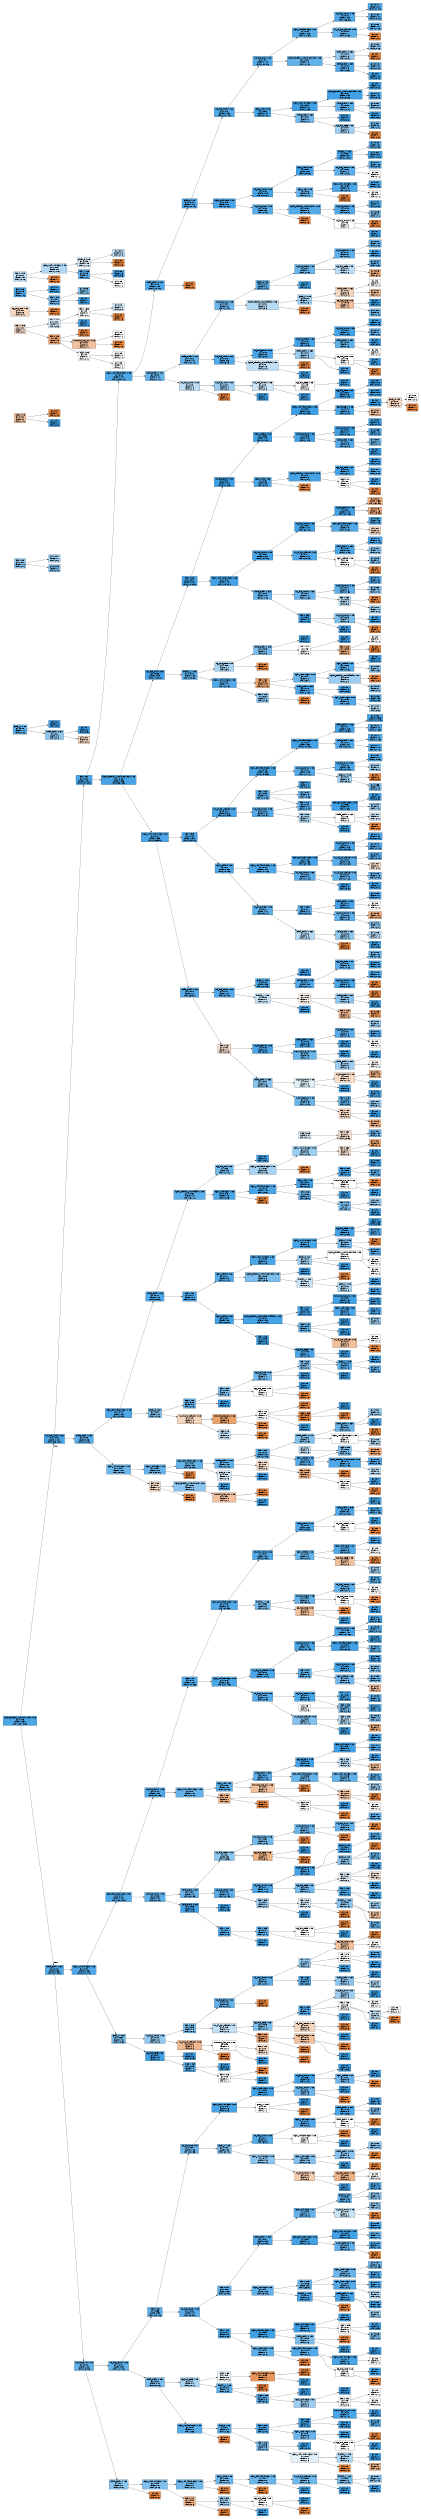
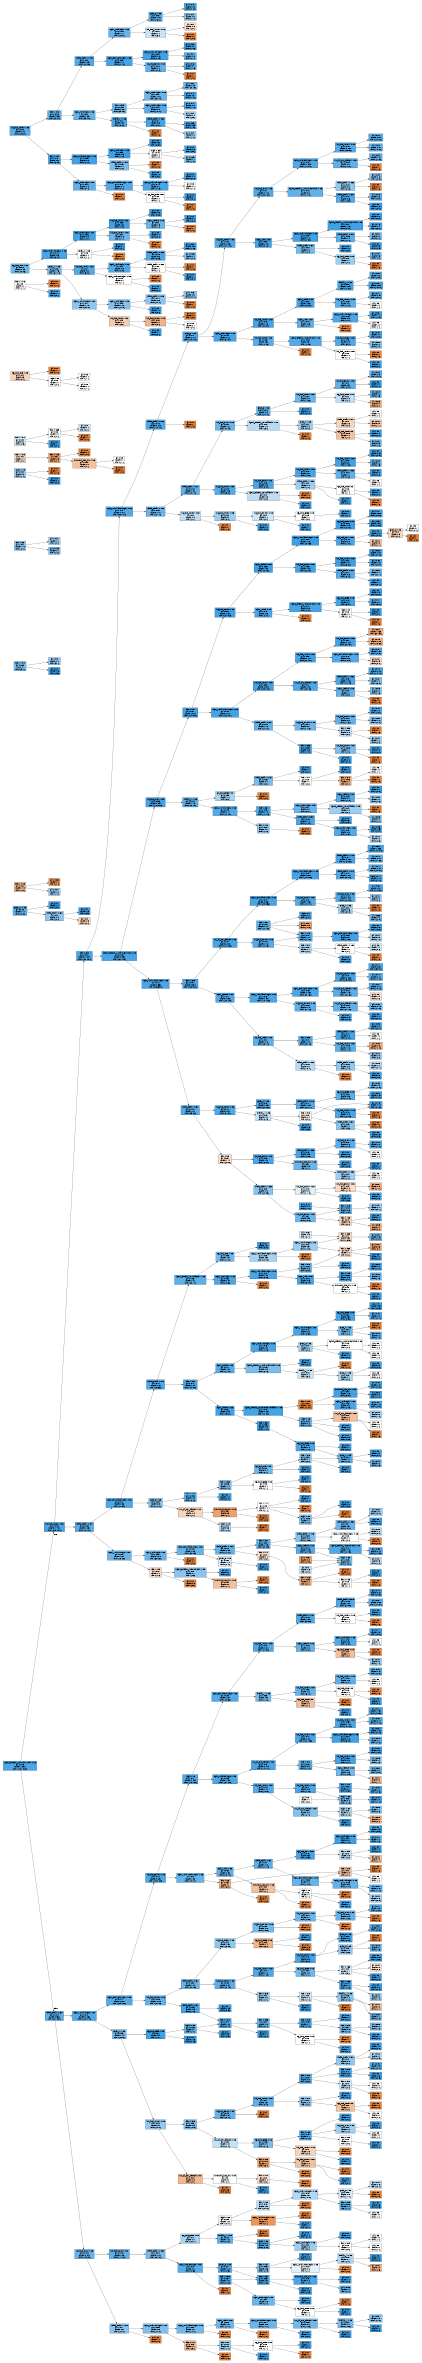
(36, 326) -> none
(68, 348) -> (38, 379)
(20, 418) -> (20, 473)
(345, 561) -> (345, 692)
(263, 683) -> (263, 811)
(375, 748) -> (376, 878)
(305, 795) -> (305, 925)
(305, 972) -> none
(324, 1005) -> (339, 1105)
(359, 1098) -> (325, 1208)
(305, 1135) -> (305, 1235)
(324, 1200) -> (325, 1261)
(305, 1311) -> (305, 1405)
none -> (376, 1375)
(305, 1416) -> (305, 1520)
(359, 1451) -> (325, 1560)
(301, 1940) -> (284, 2023)
(345, 1957) -> (345, 2073)
(324, 1960) -> (325, 2076)
(363, 2011) -> (325, 2082)
(206, 2072) -> (207, 2026)
(375, 2206) -> (190, 27)
none -> (243, 2213)
(155, 2312) -> none
(243, 2429) -> (244, 2274)
